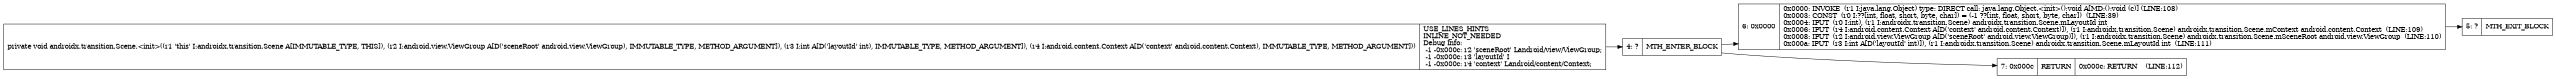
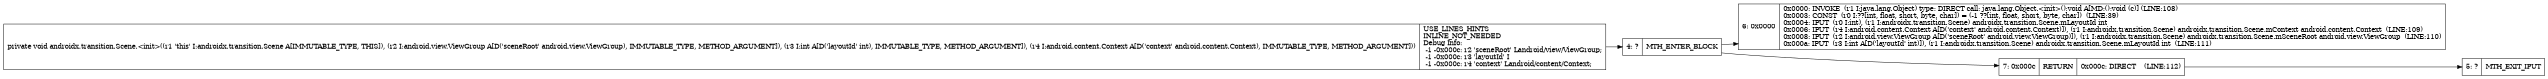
(2451, 27) -> (2321, 67)
(2517, 27) -> (2513, 67)
(2131, 67) -> (2131, 67)
